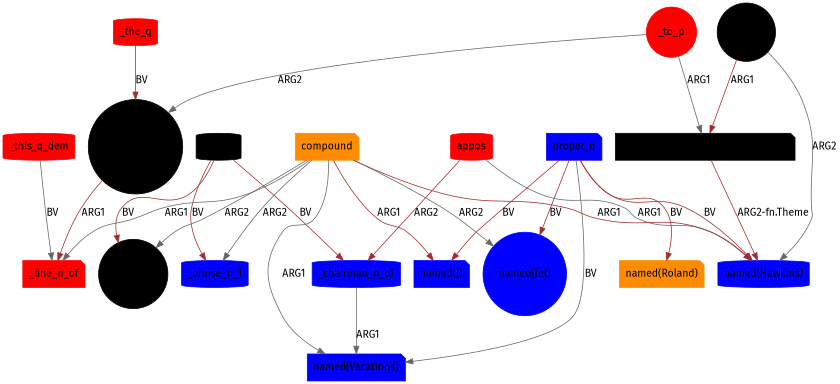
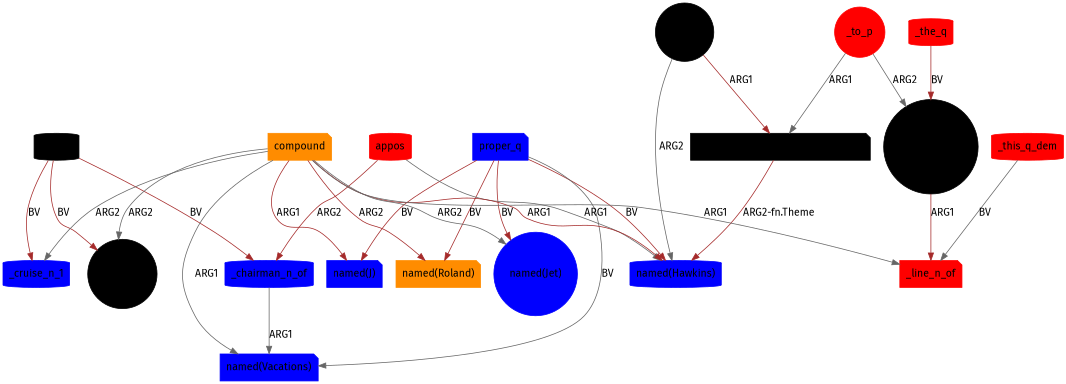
none -> (356, 217)
